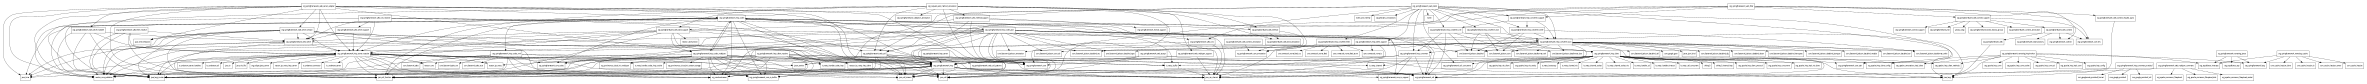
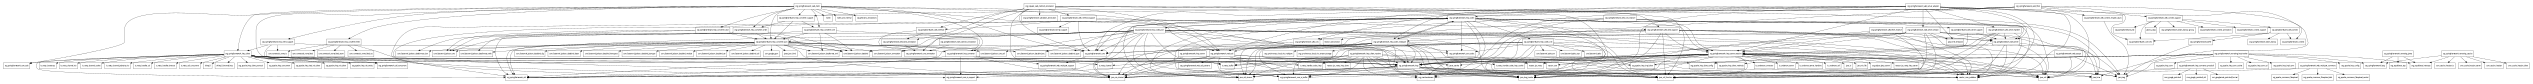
(155, 20) -> (1759, 47)
(1993, 42) -> (2201, 42)
(1094, 62) -> (1077, 60)
(1618, 66) -> (118, 66)
(1909, 66) -> (1643, 66)
(1191, 71) -> (1236, 69)
